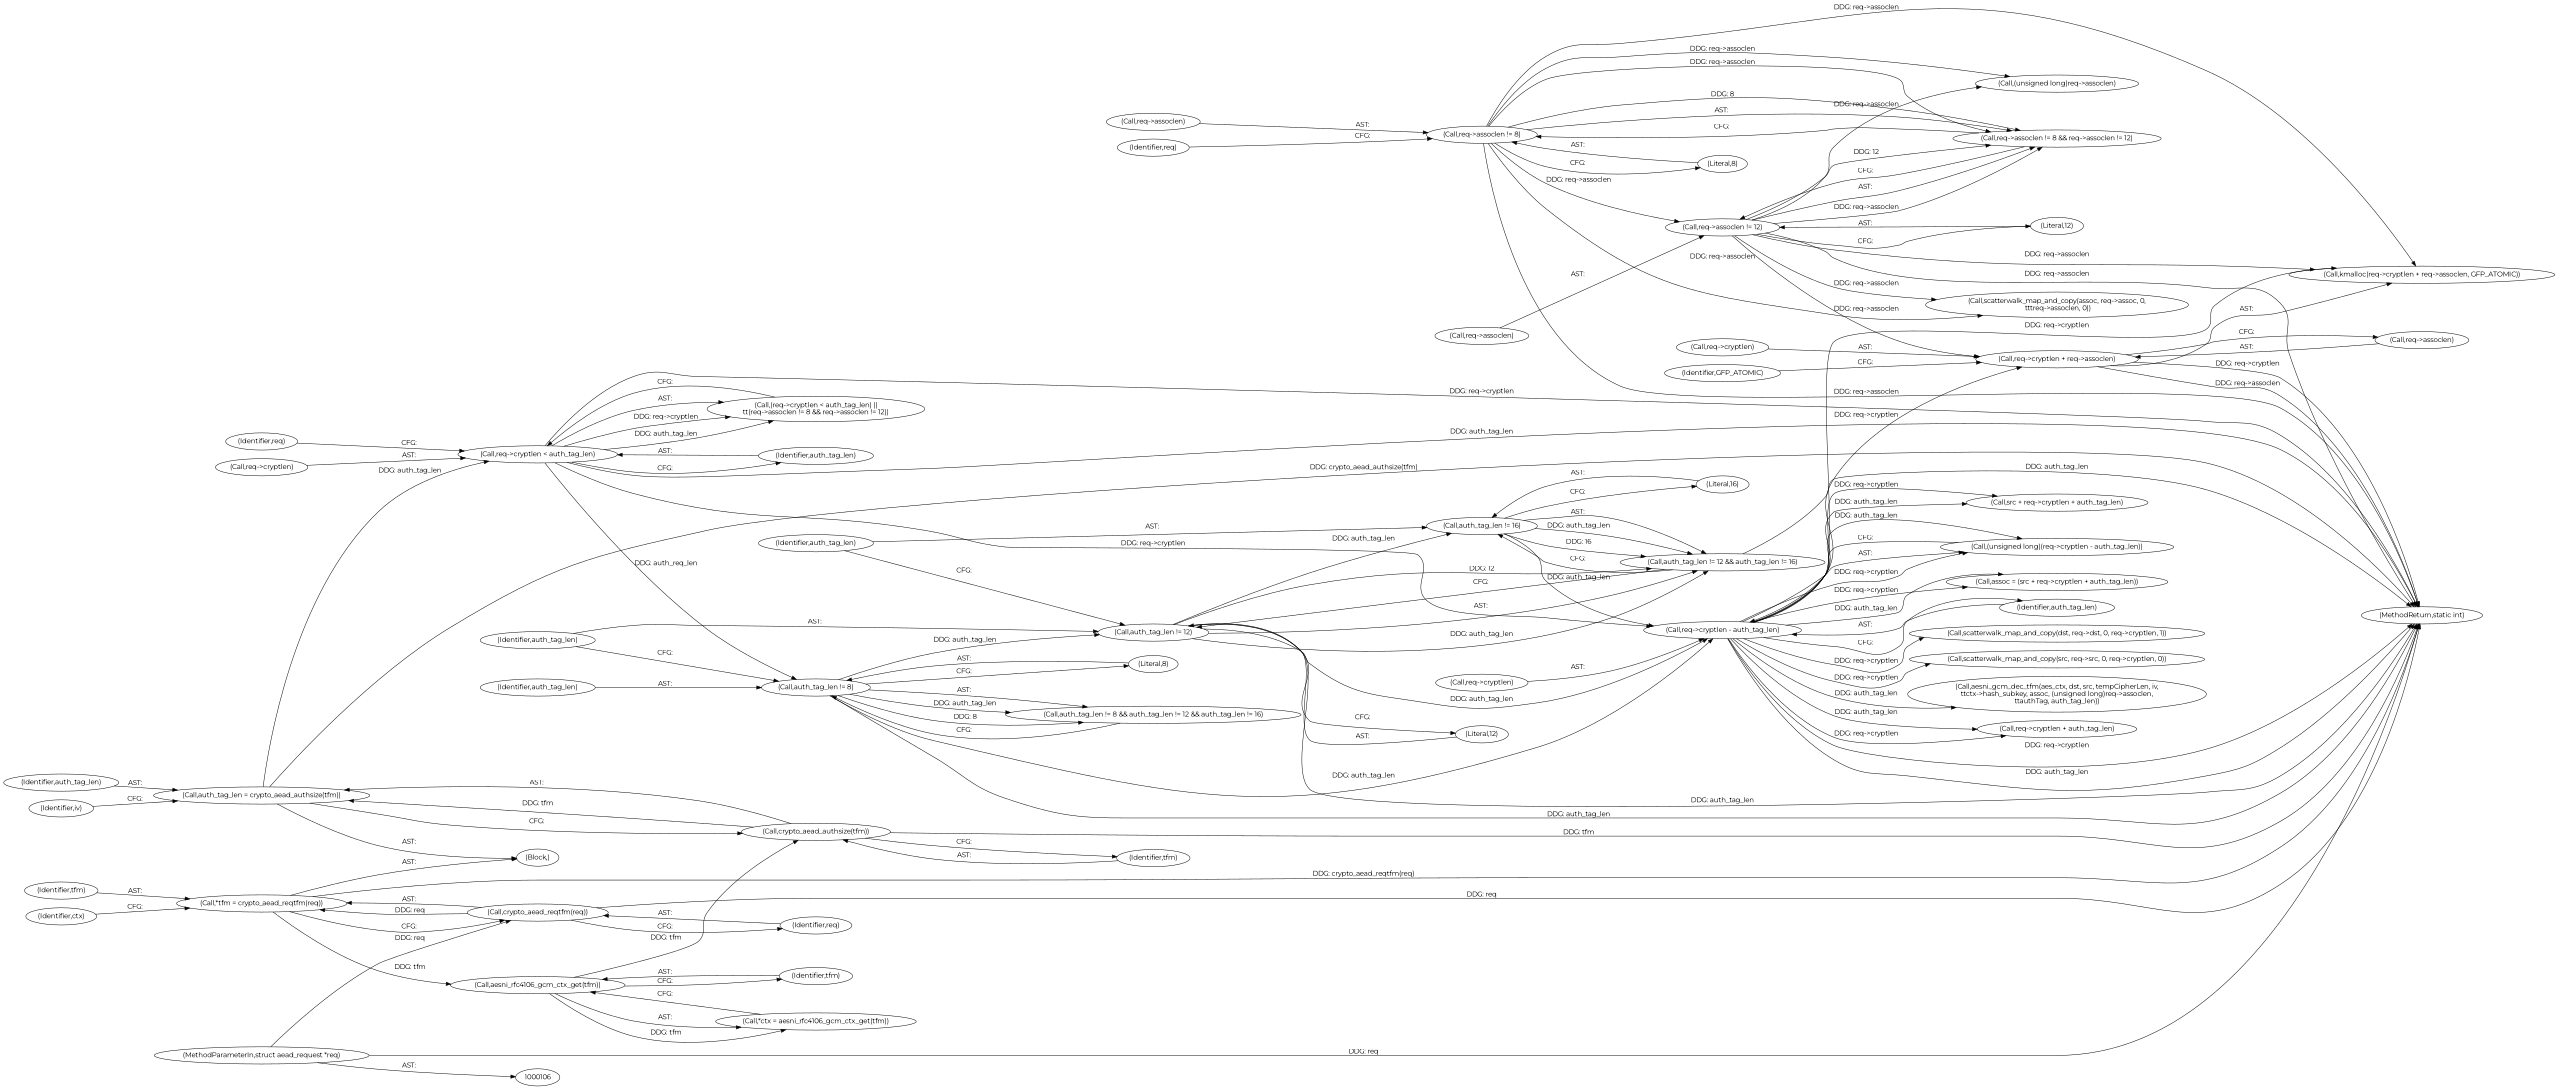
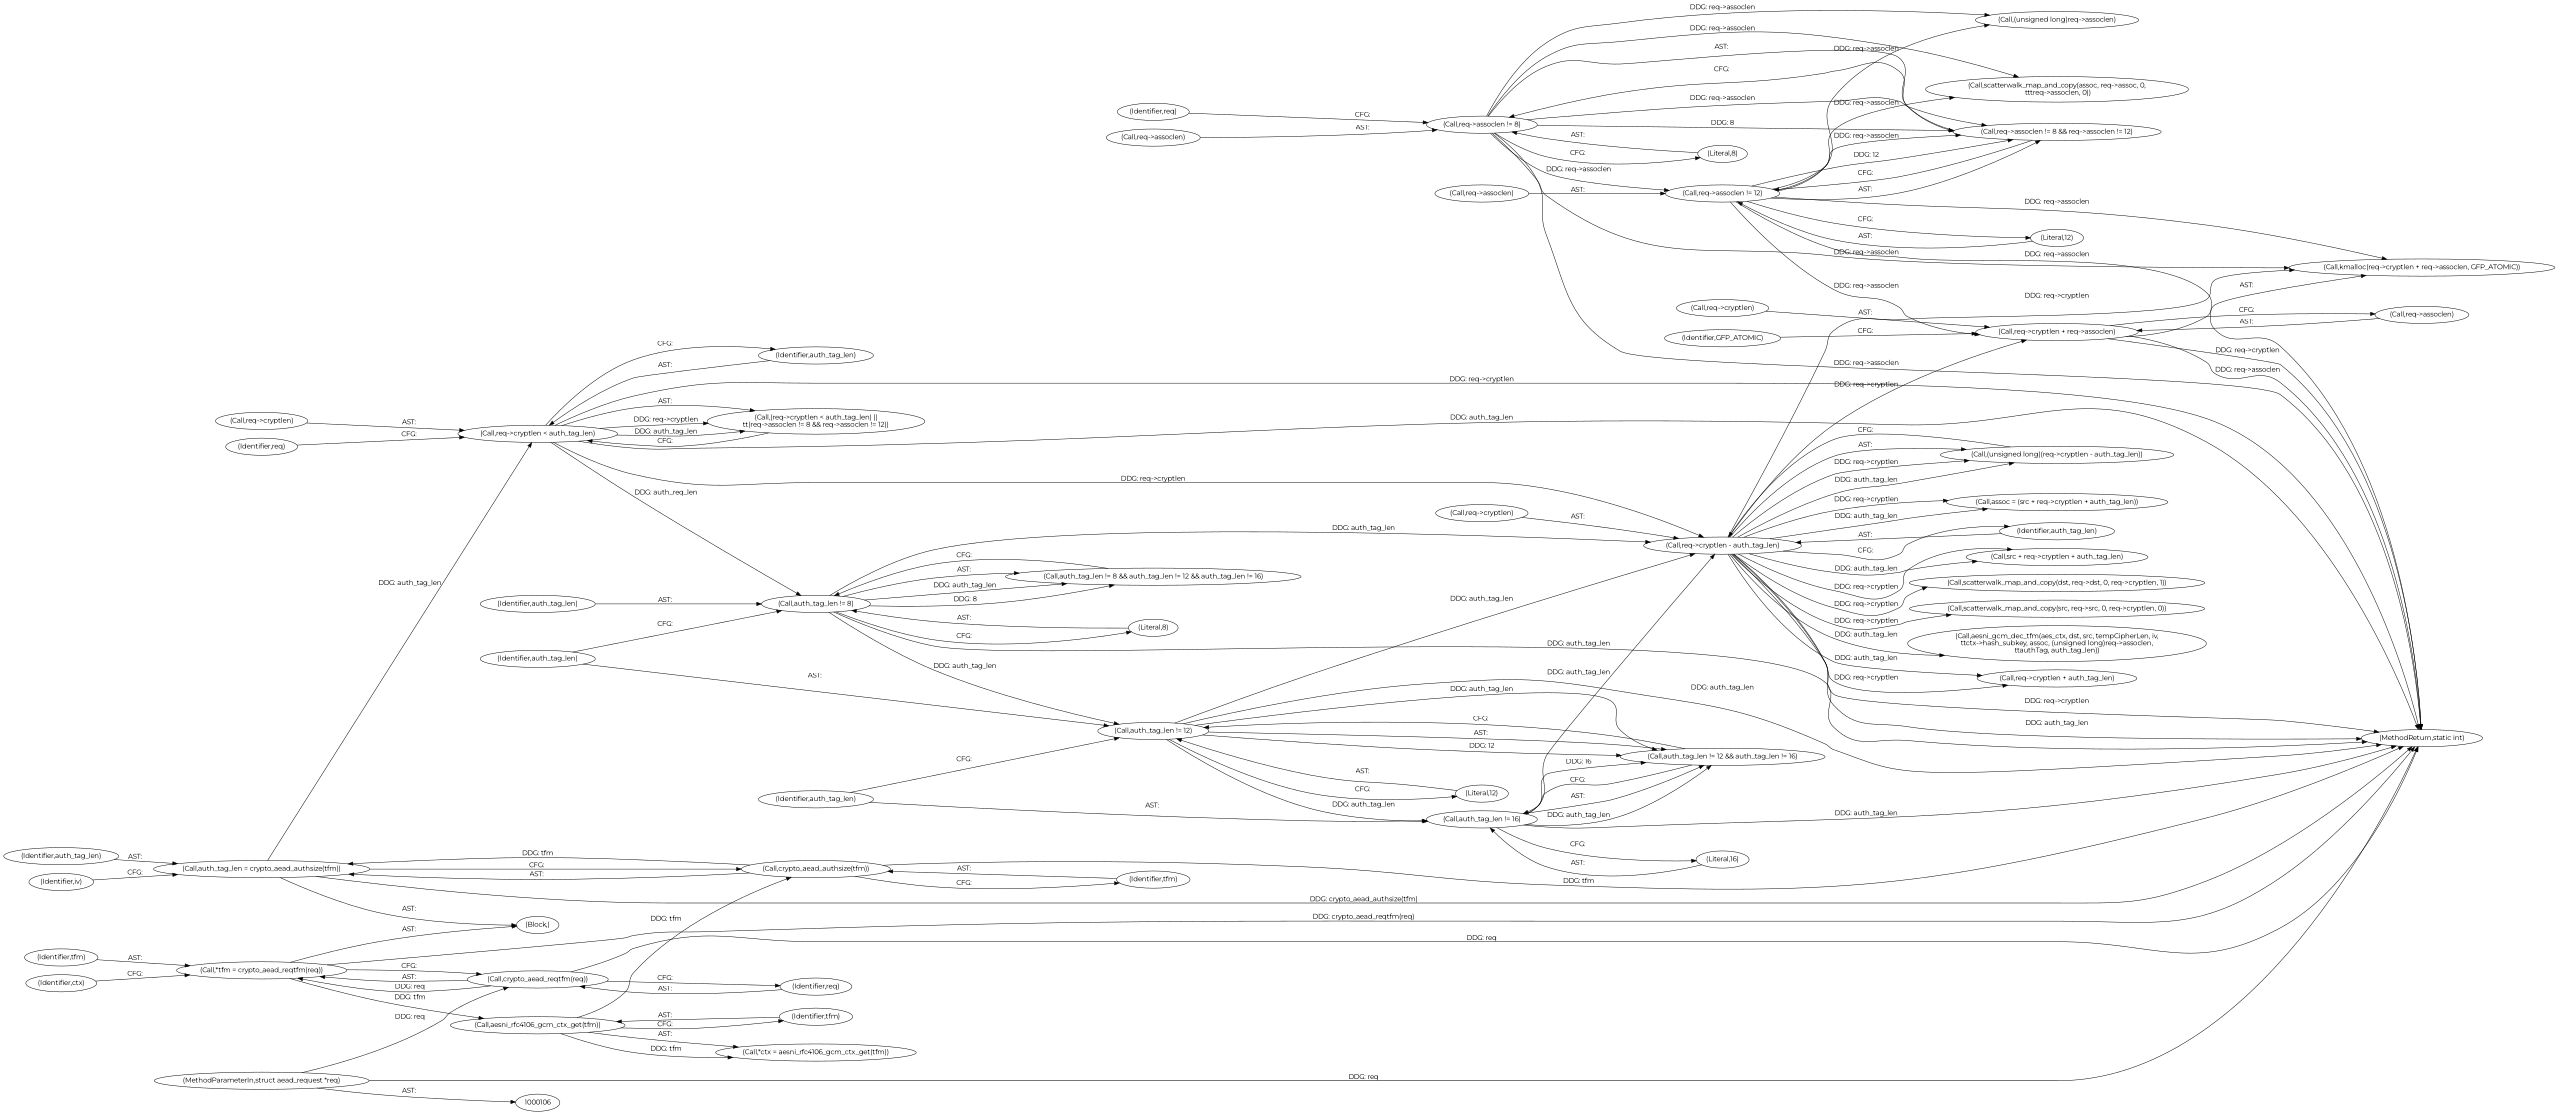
(2076, 473) -> (1960, 813)
(678, 1003) -> none
